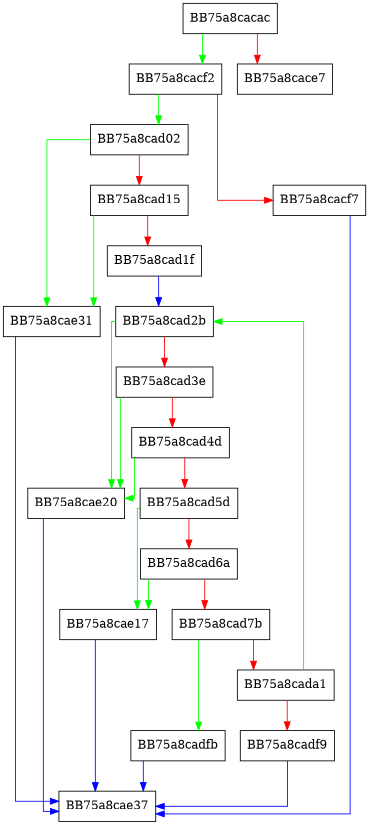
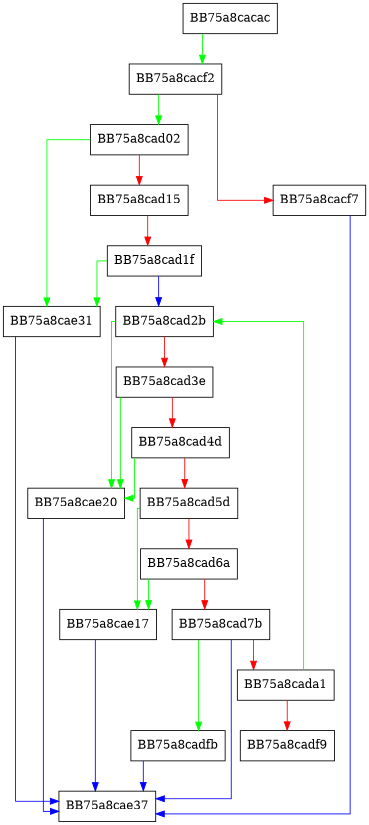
(285, 79) -> none
(94, 257) -> (97, 274)
(248, 806) -> (231, 753)
